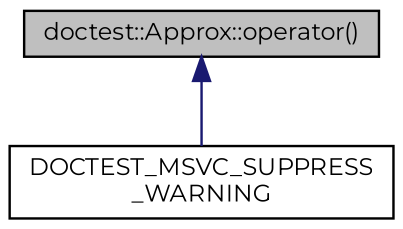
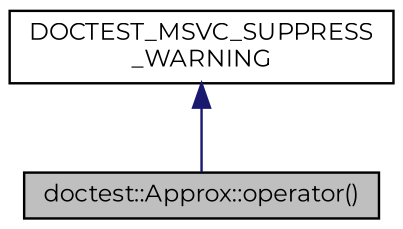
(202, 114) -> (202, 140)
